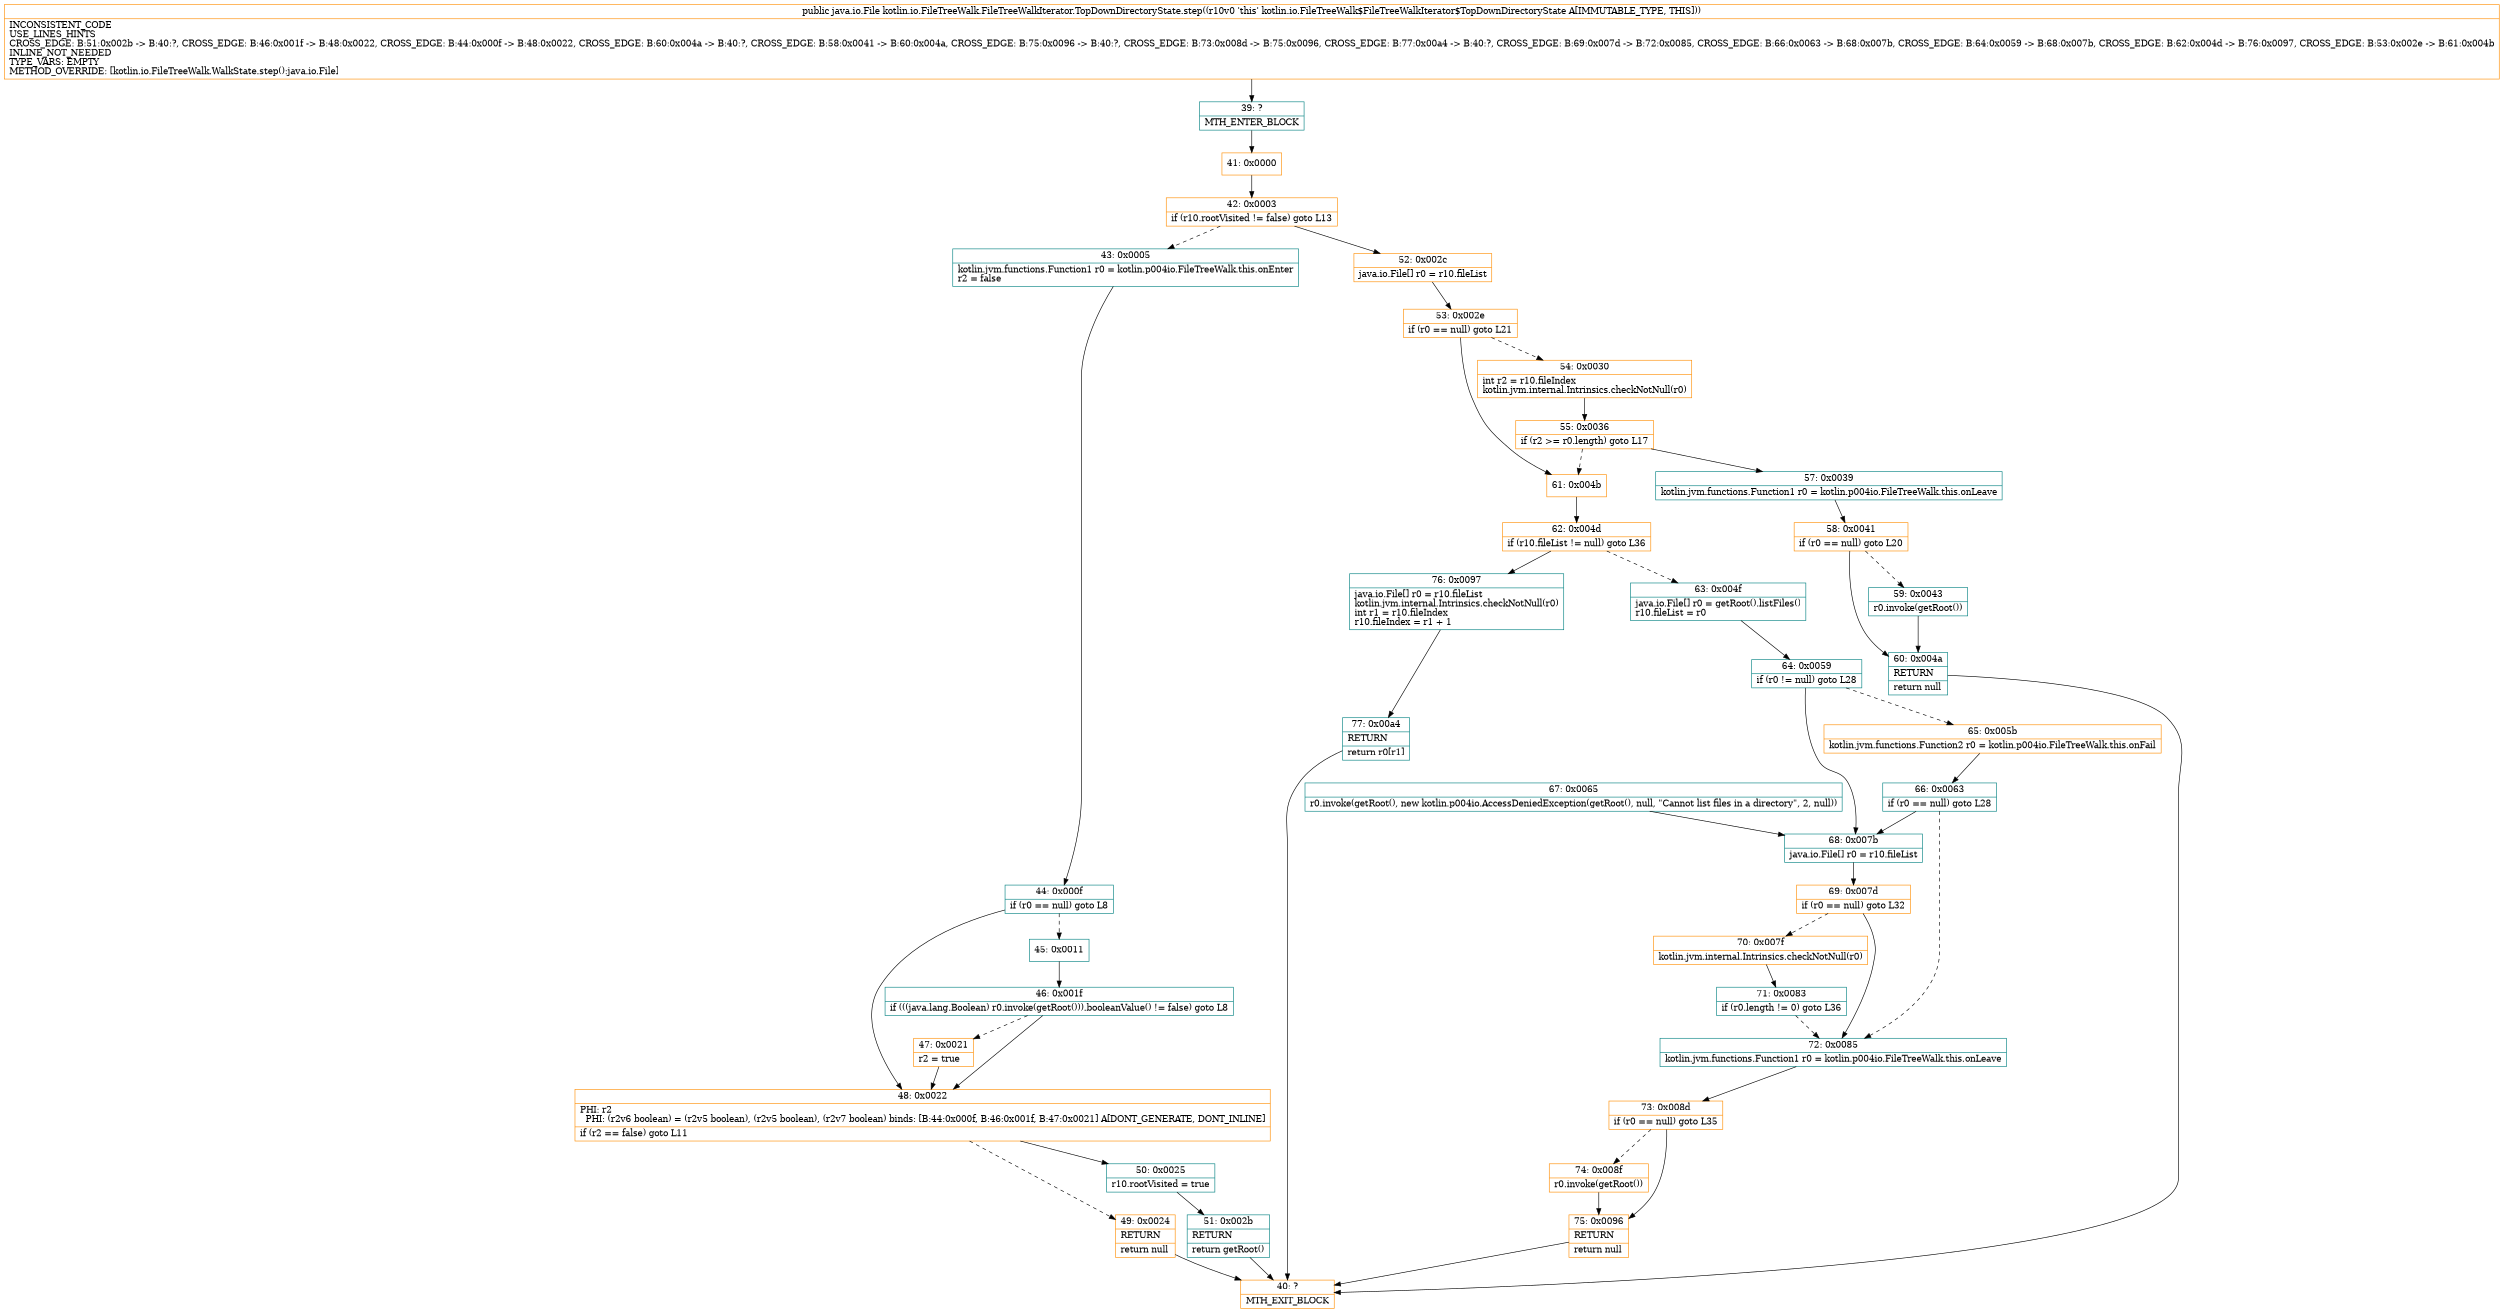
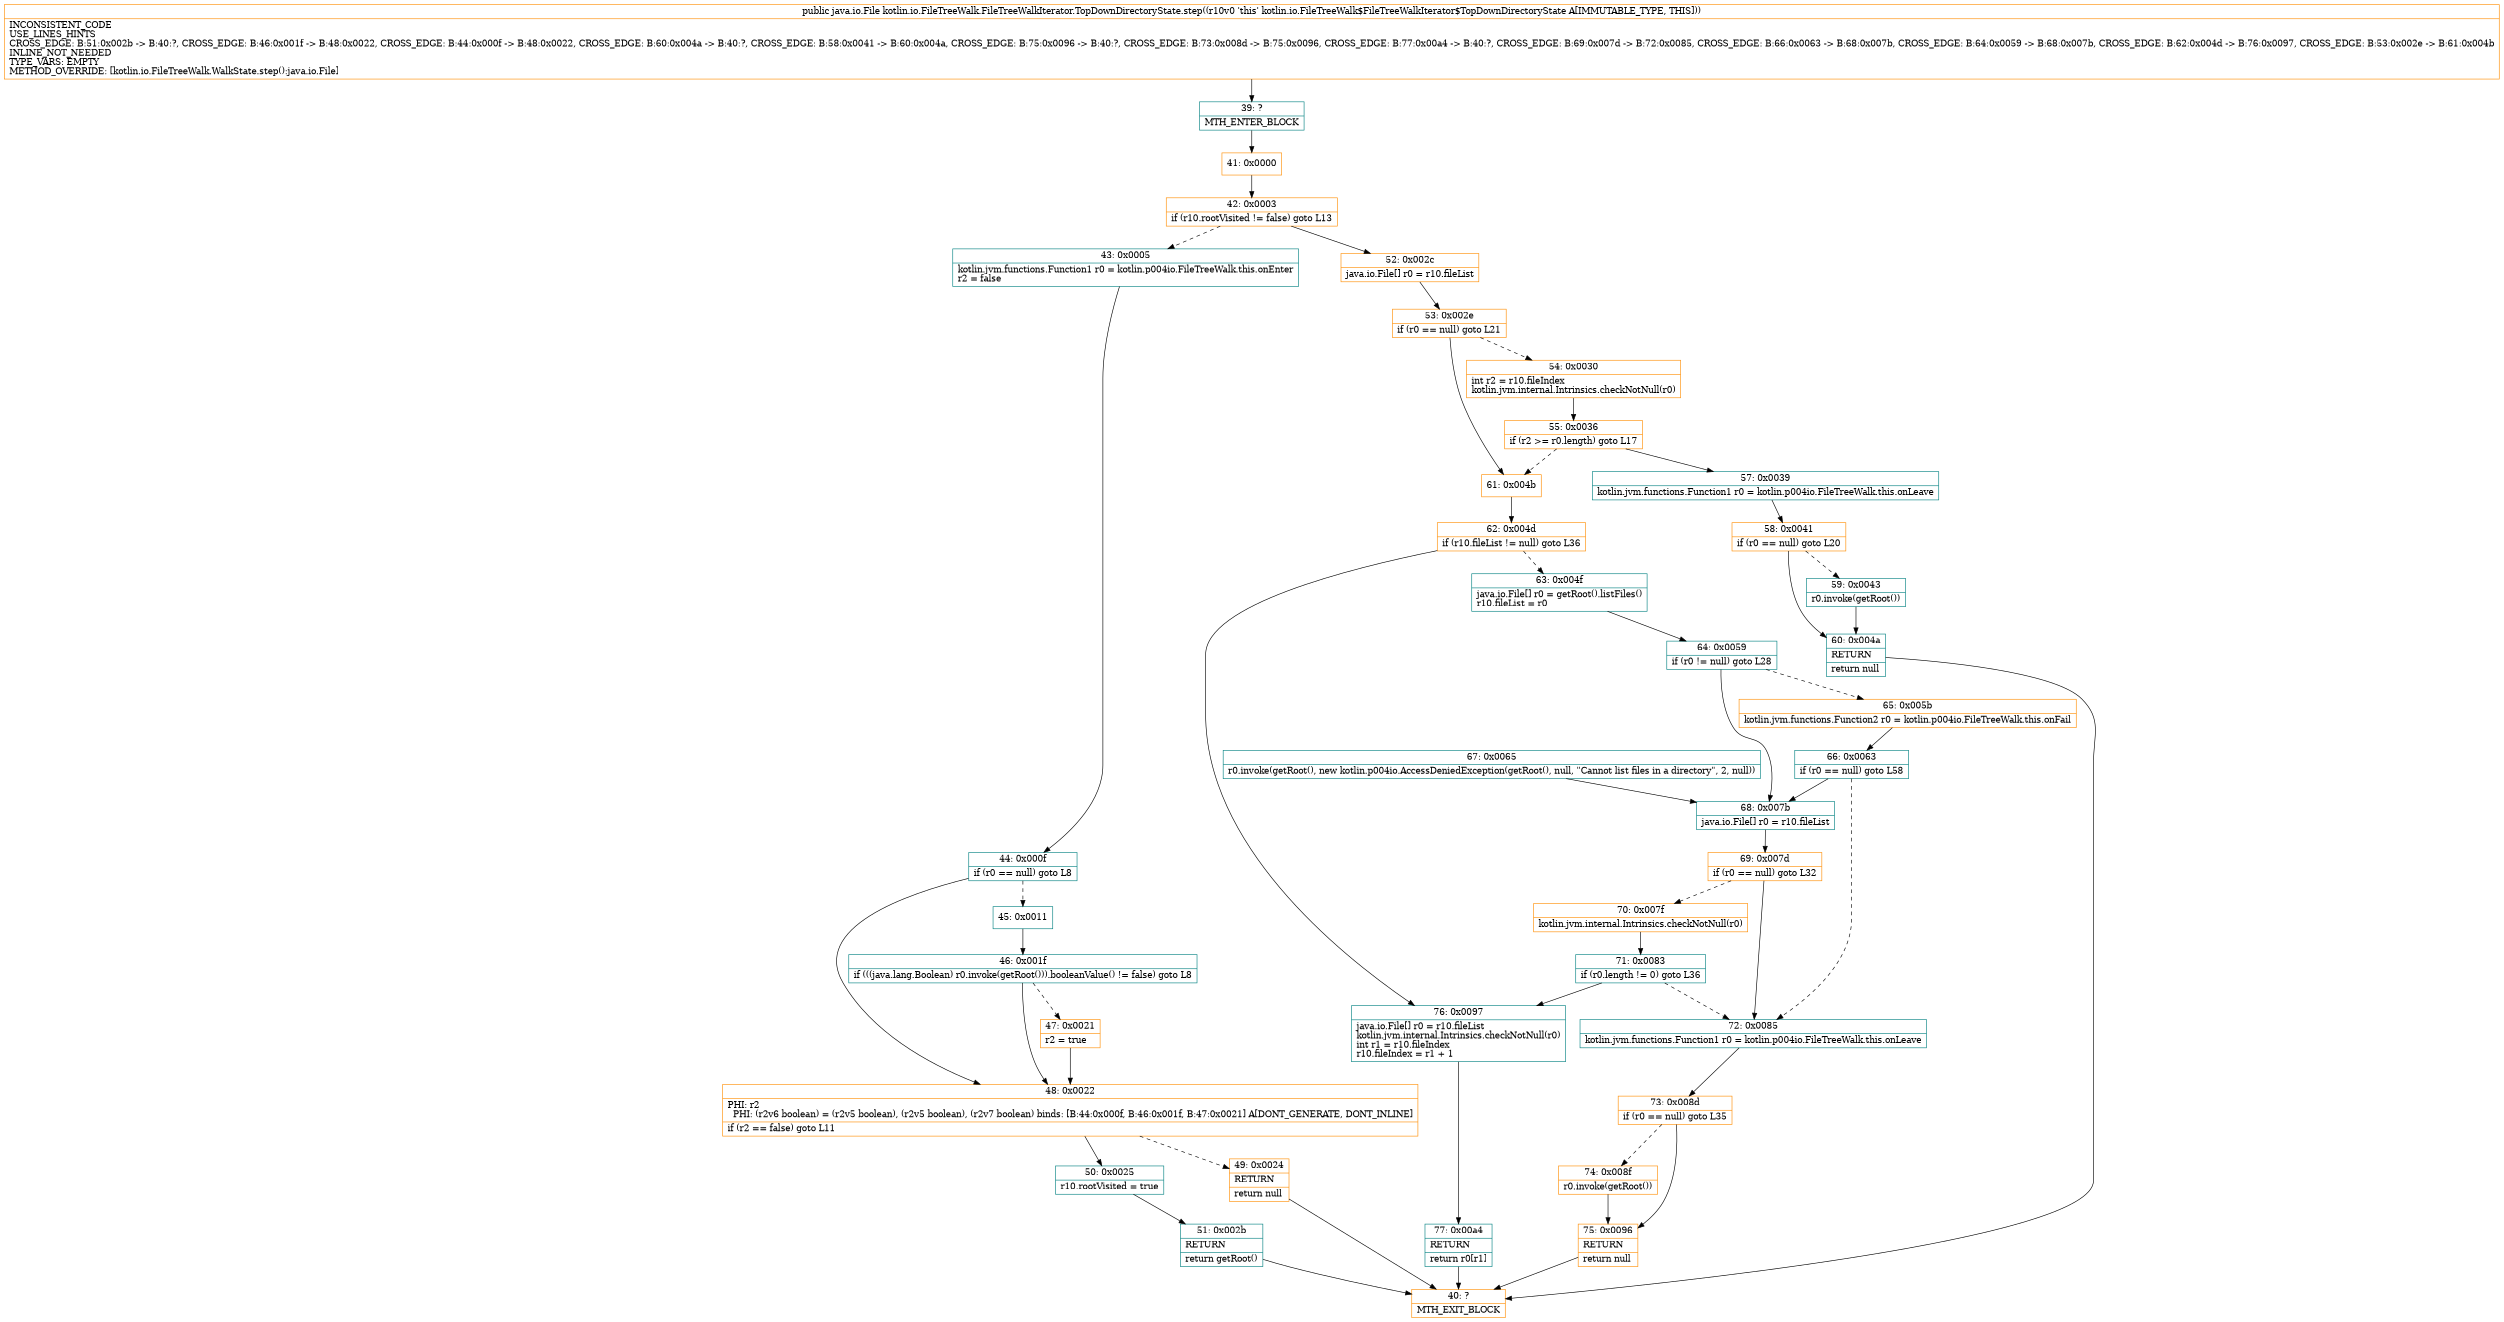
(1940, 804) -> (1852, 771)
none -> (1572, 993)
